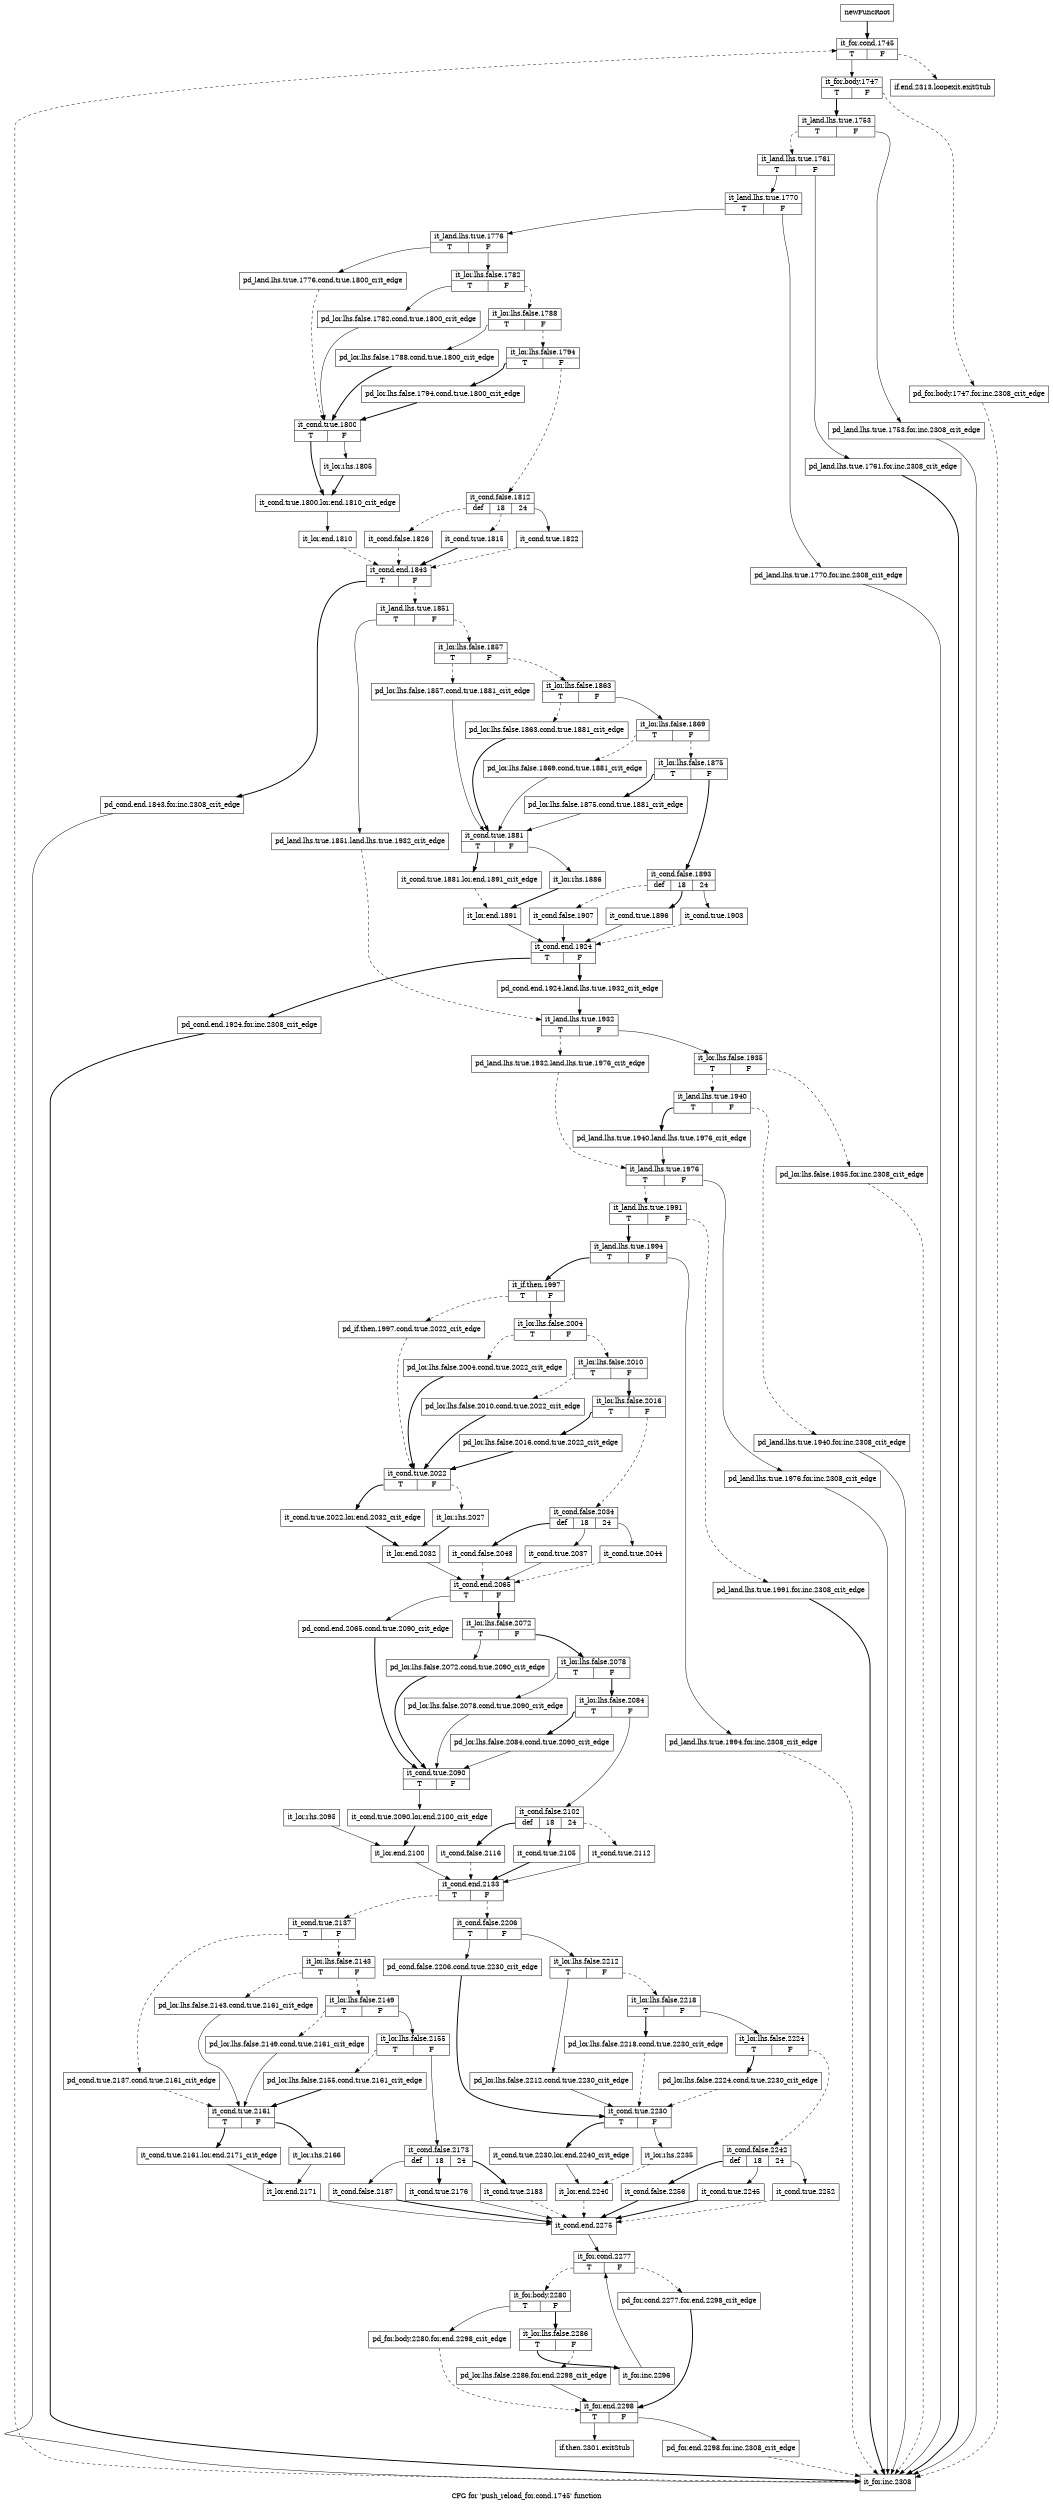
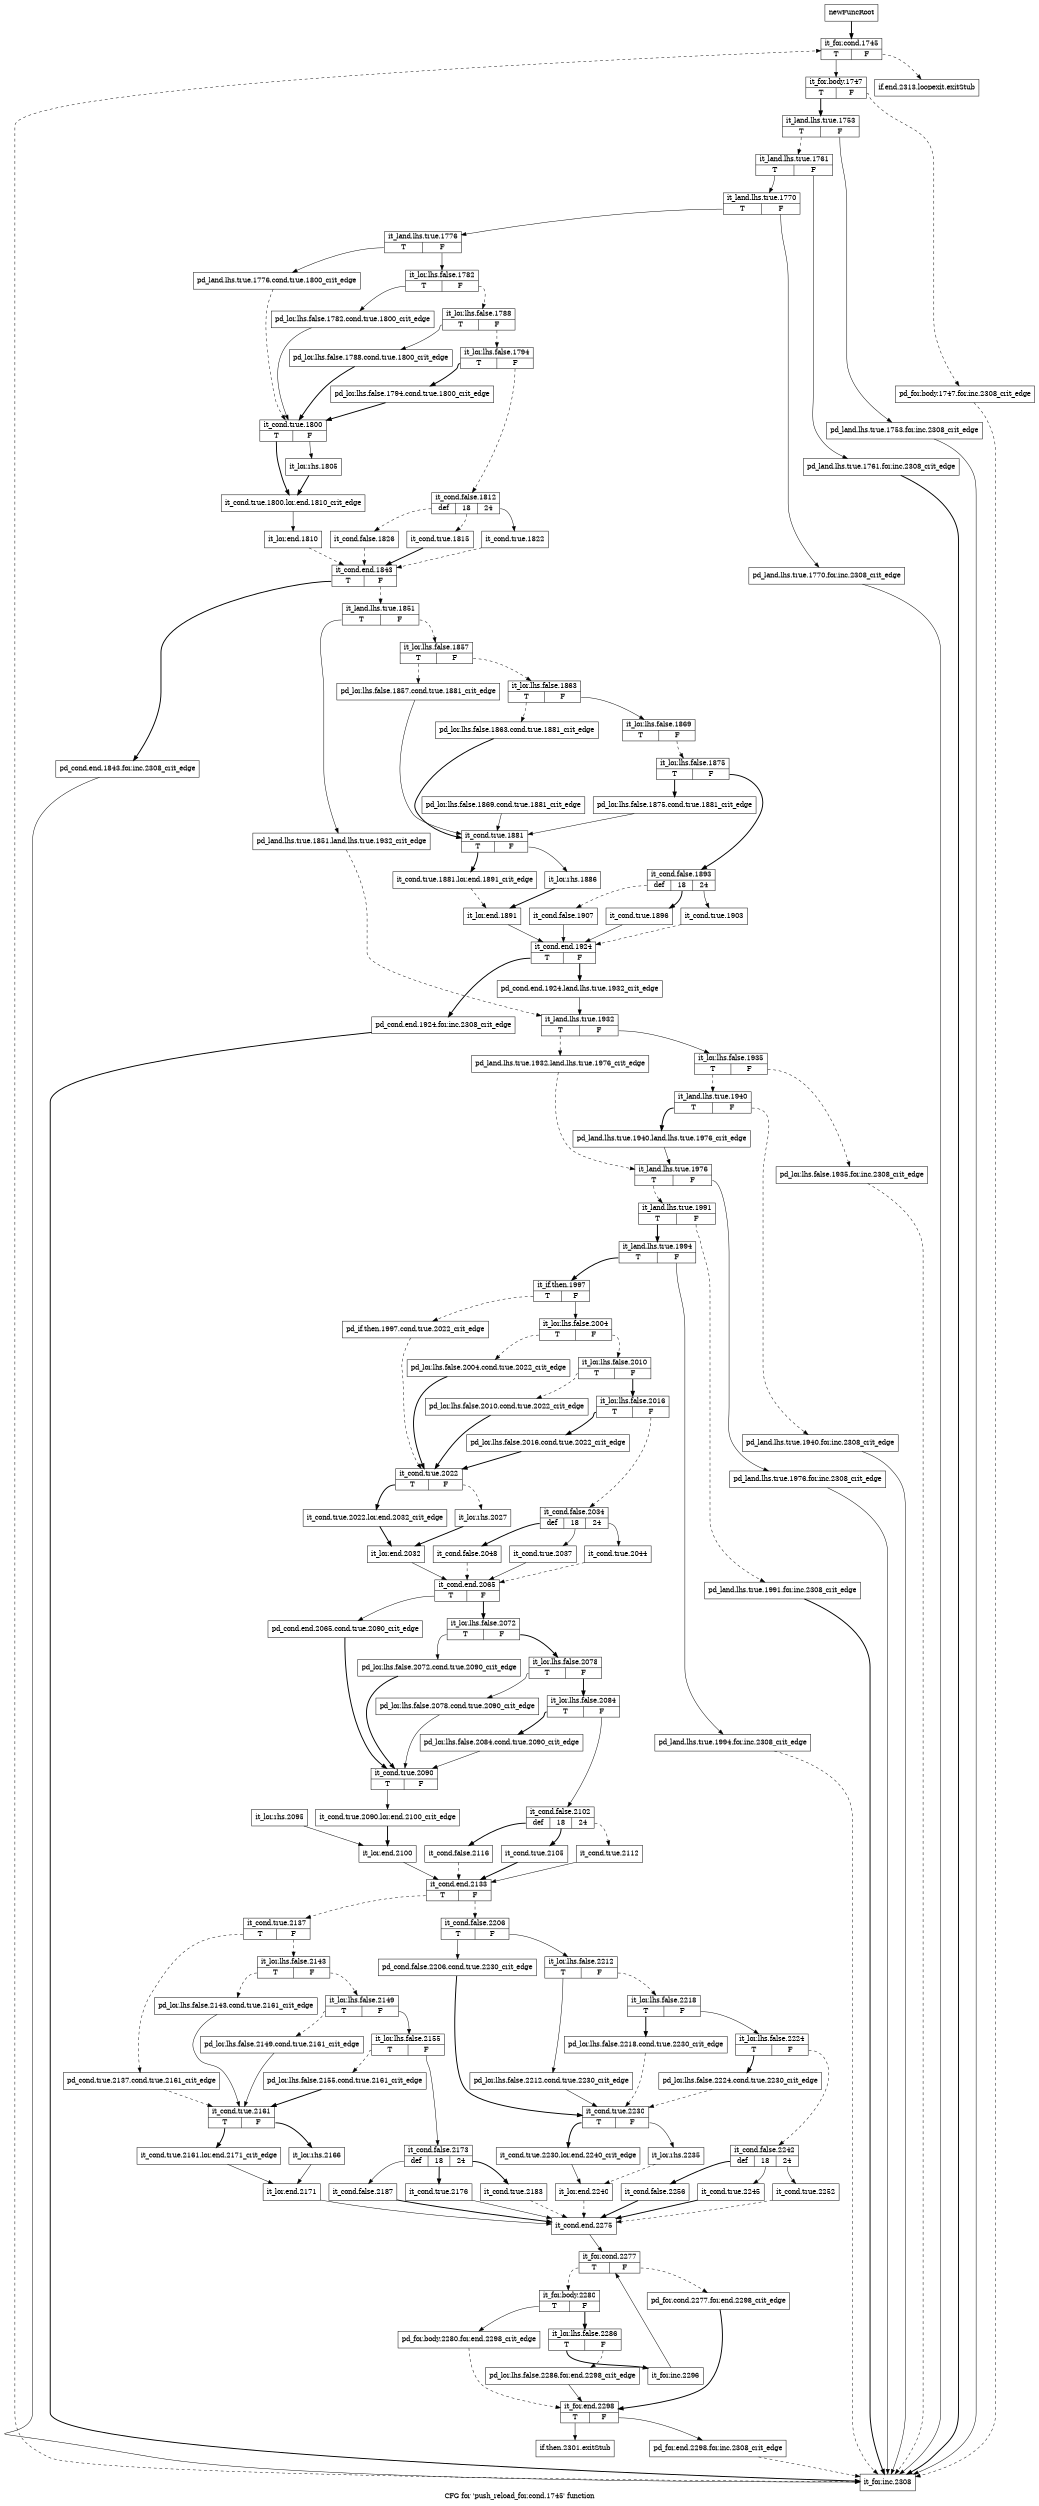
(620, 750) -> none
